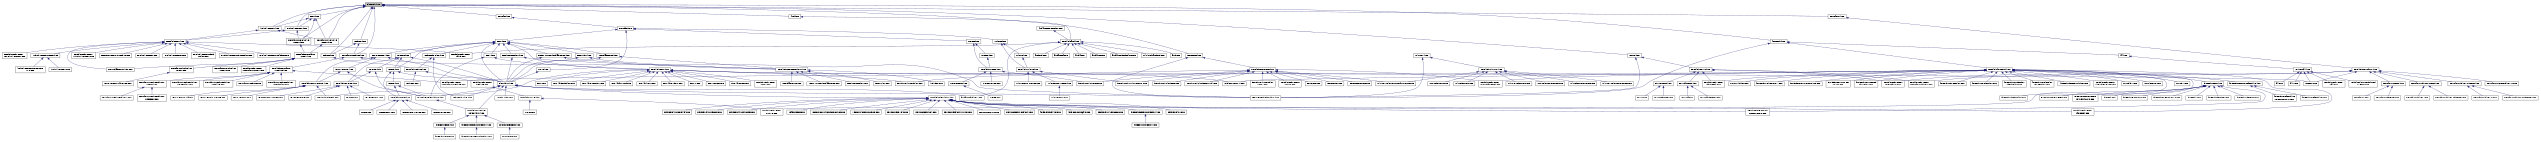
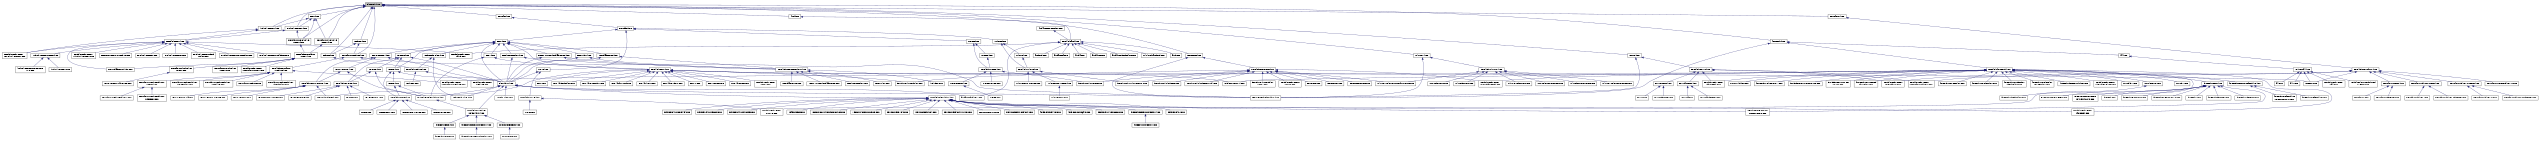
none -> (977, 16)
(296, 34) -> (141, 38)
(2165, 81) -> (2087, 92)
(509, 92) -> (532, 83)
